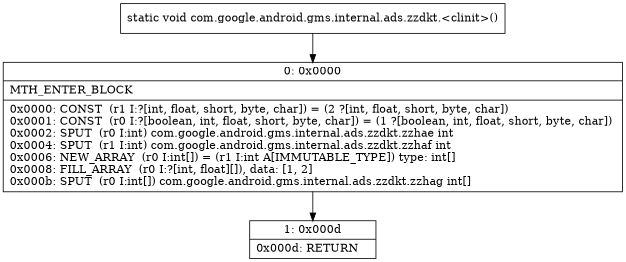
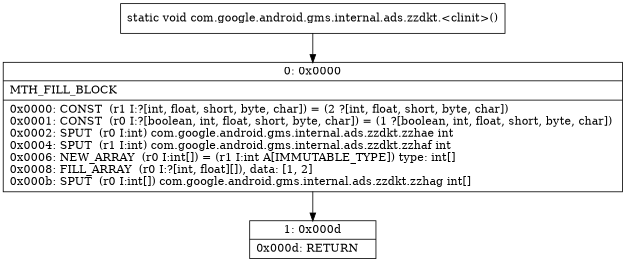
(72, 90) -> (64, 90)
